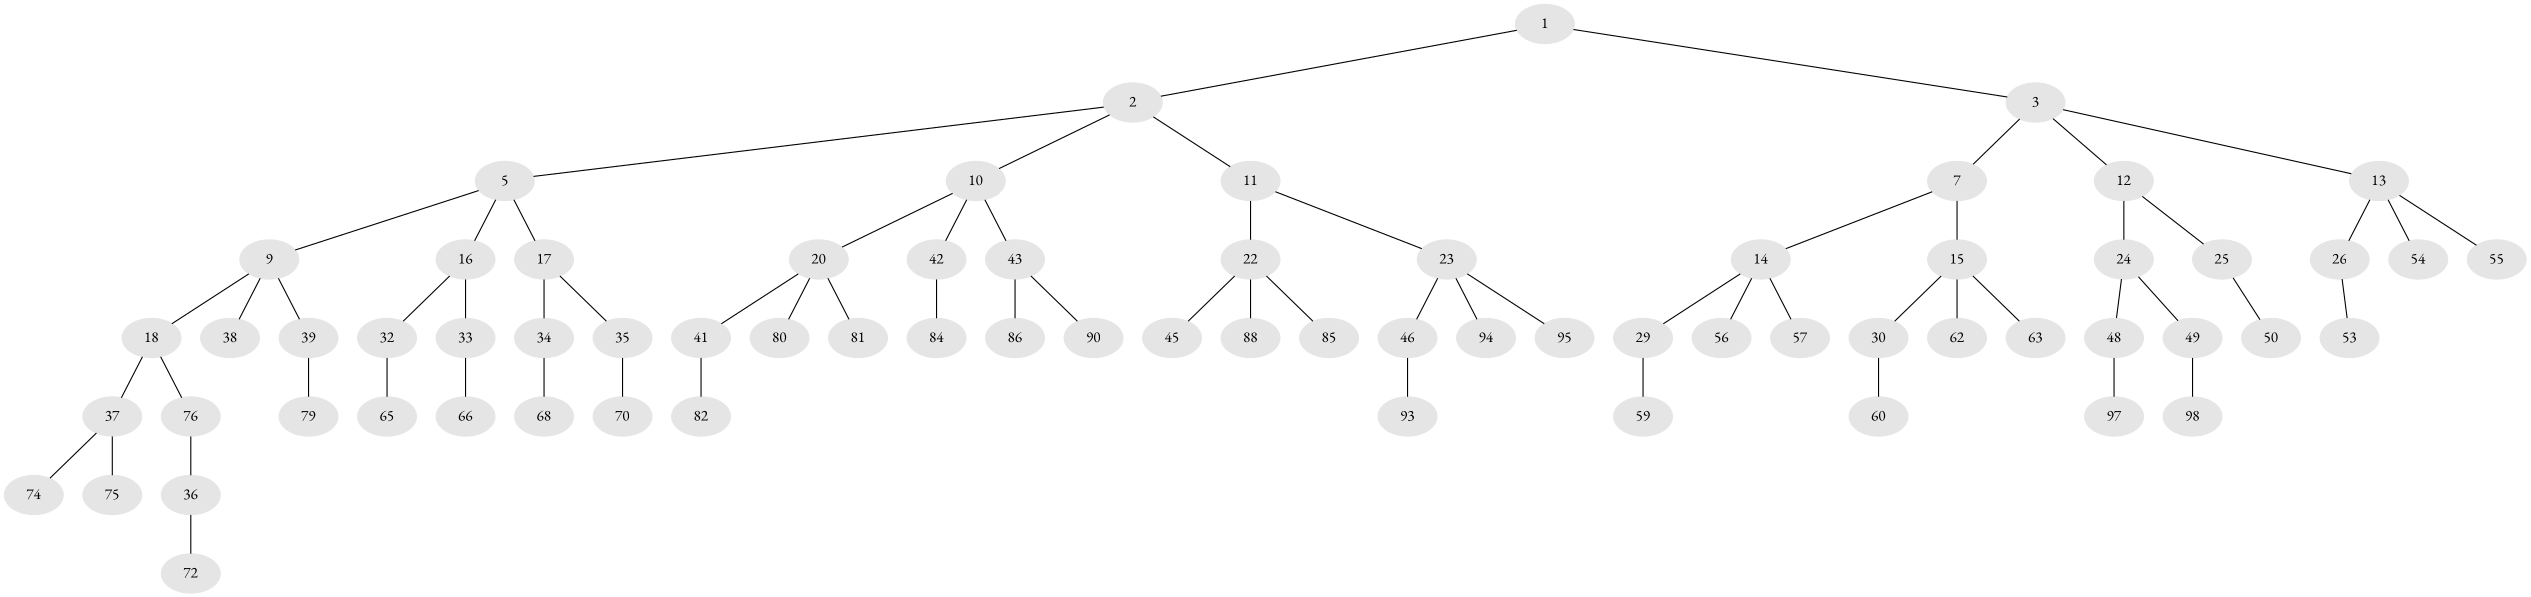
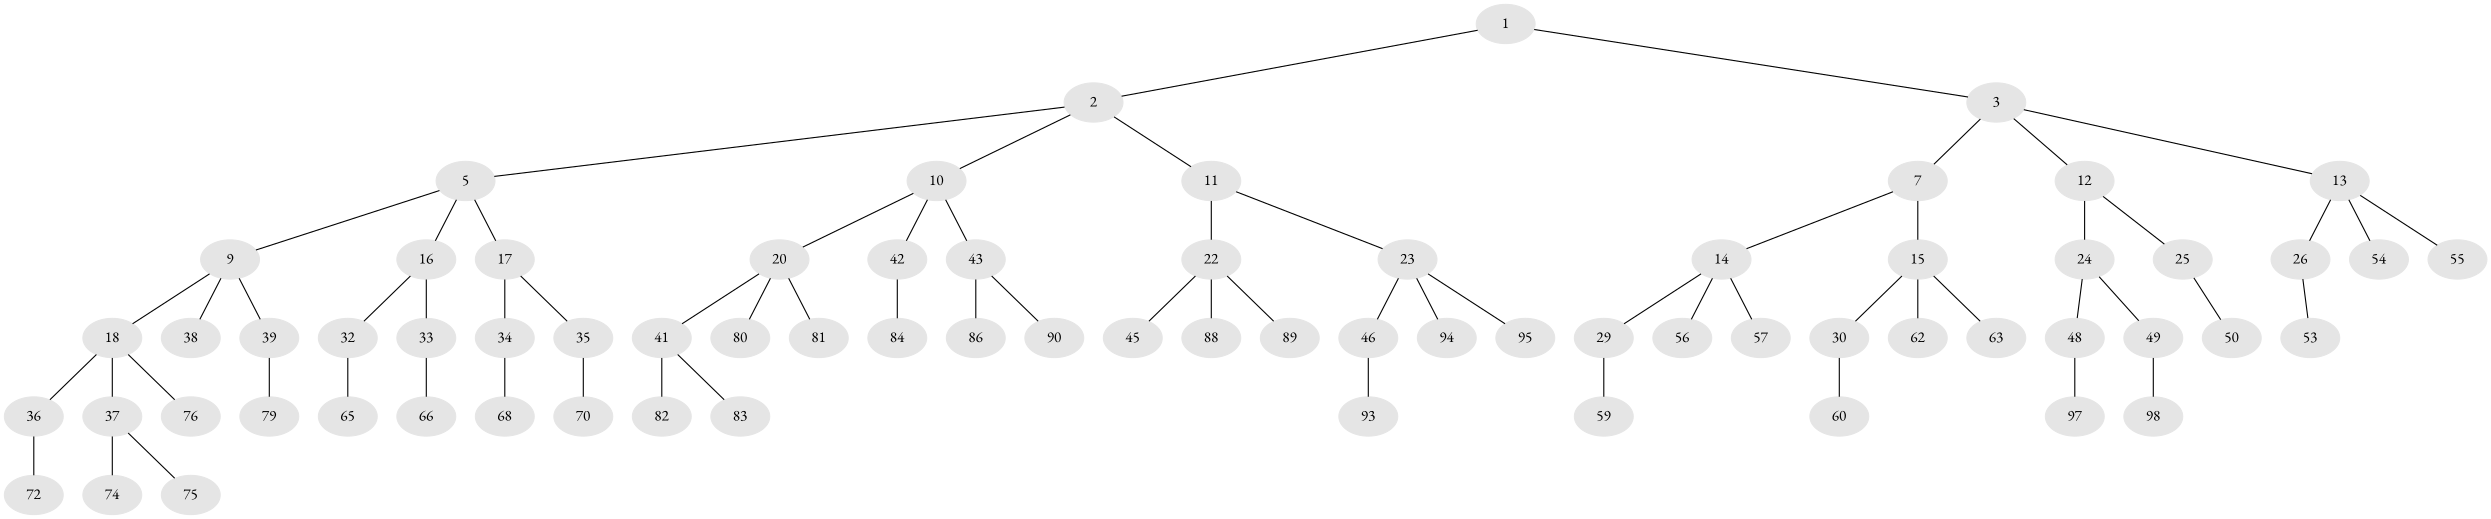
(1329, 338) -> (1290, 338)
none -> (740, 416)
(191, 456) -> (73, 377)
